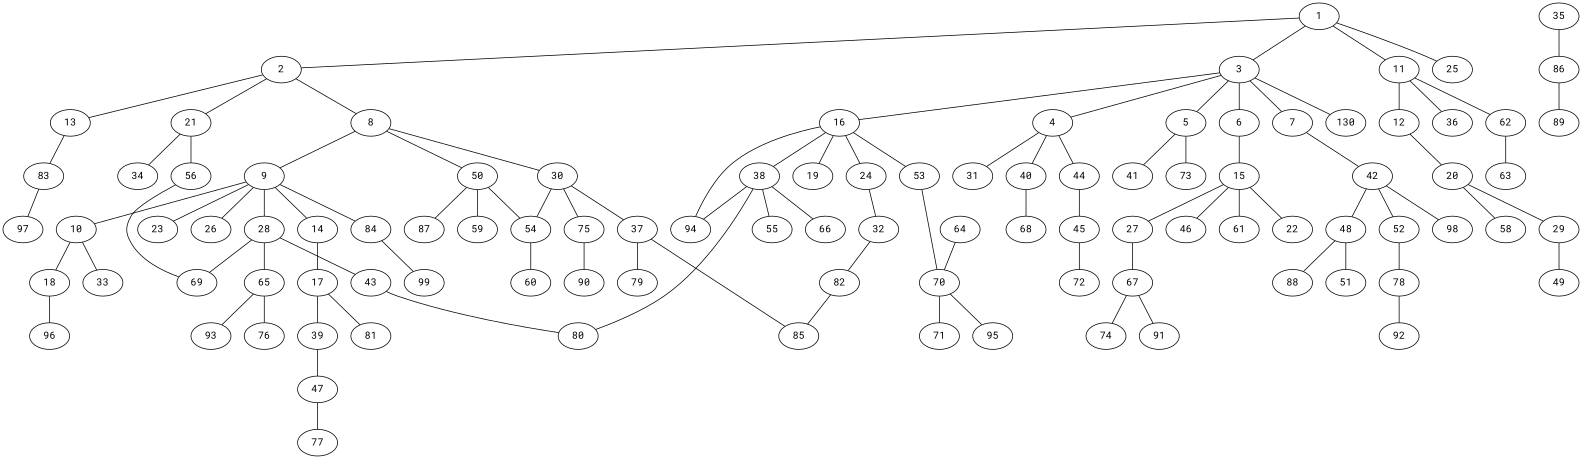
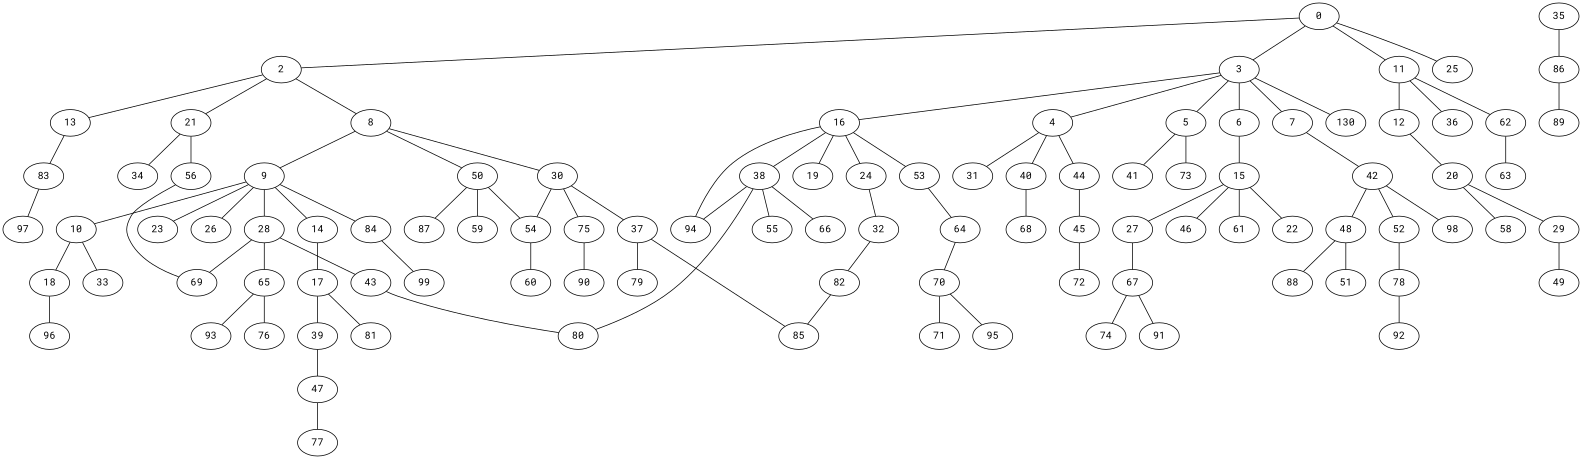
(1319, 16) -> (1319, 16)
(929, 229) -> (940, 203)
